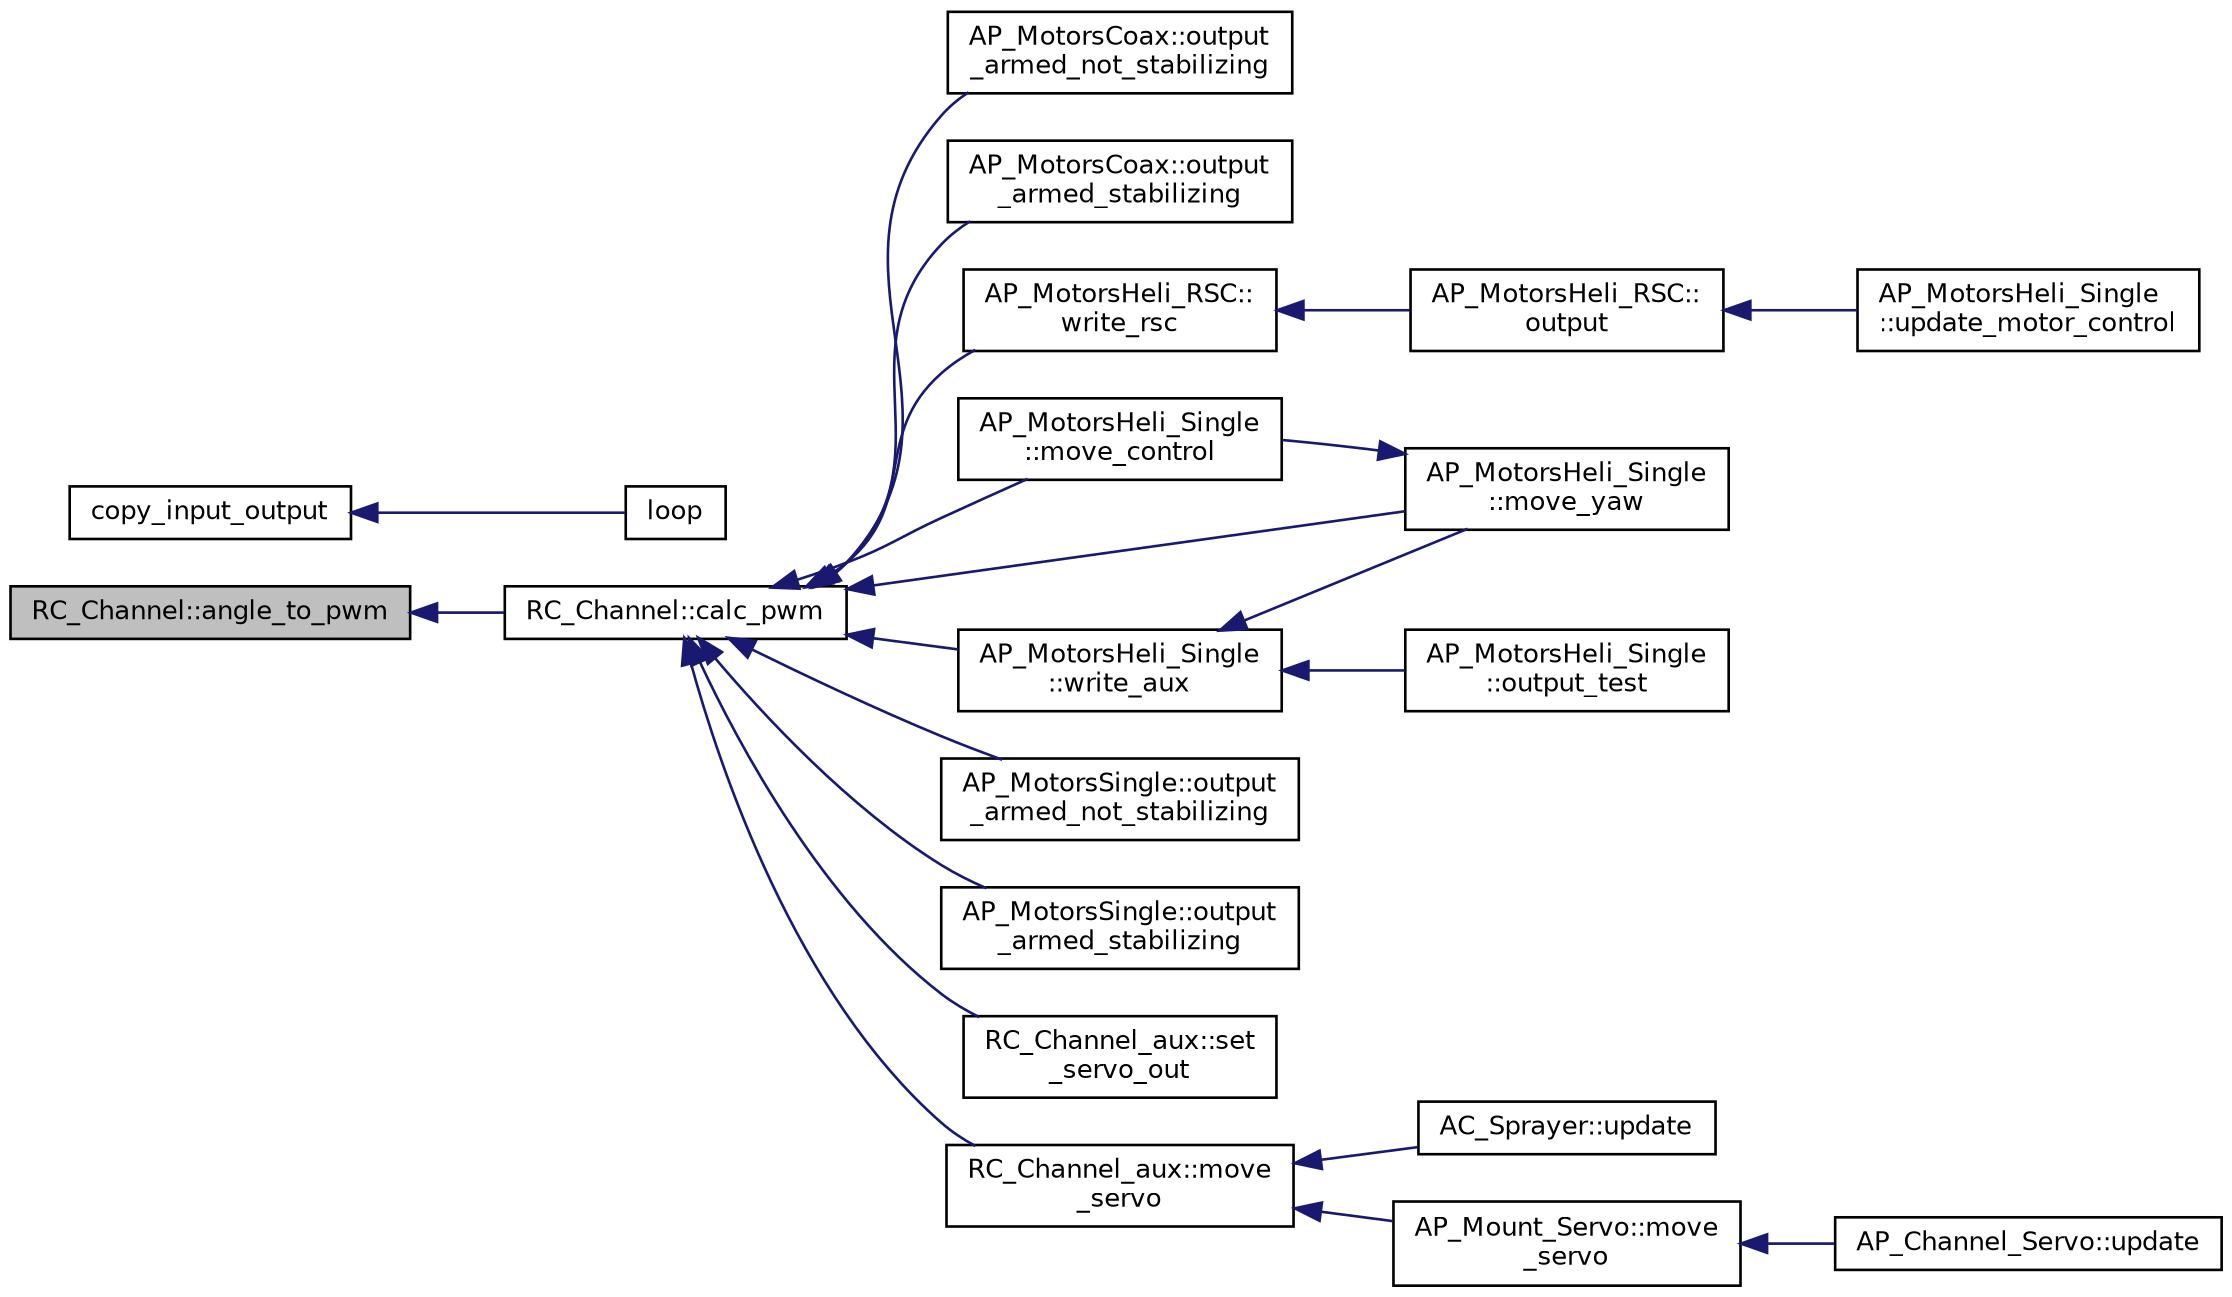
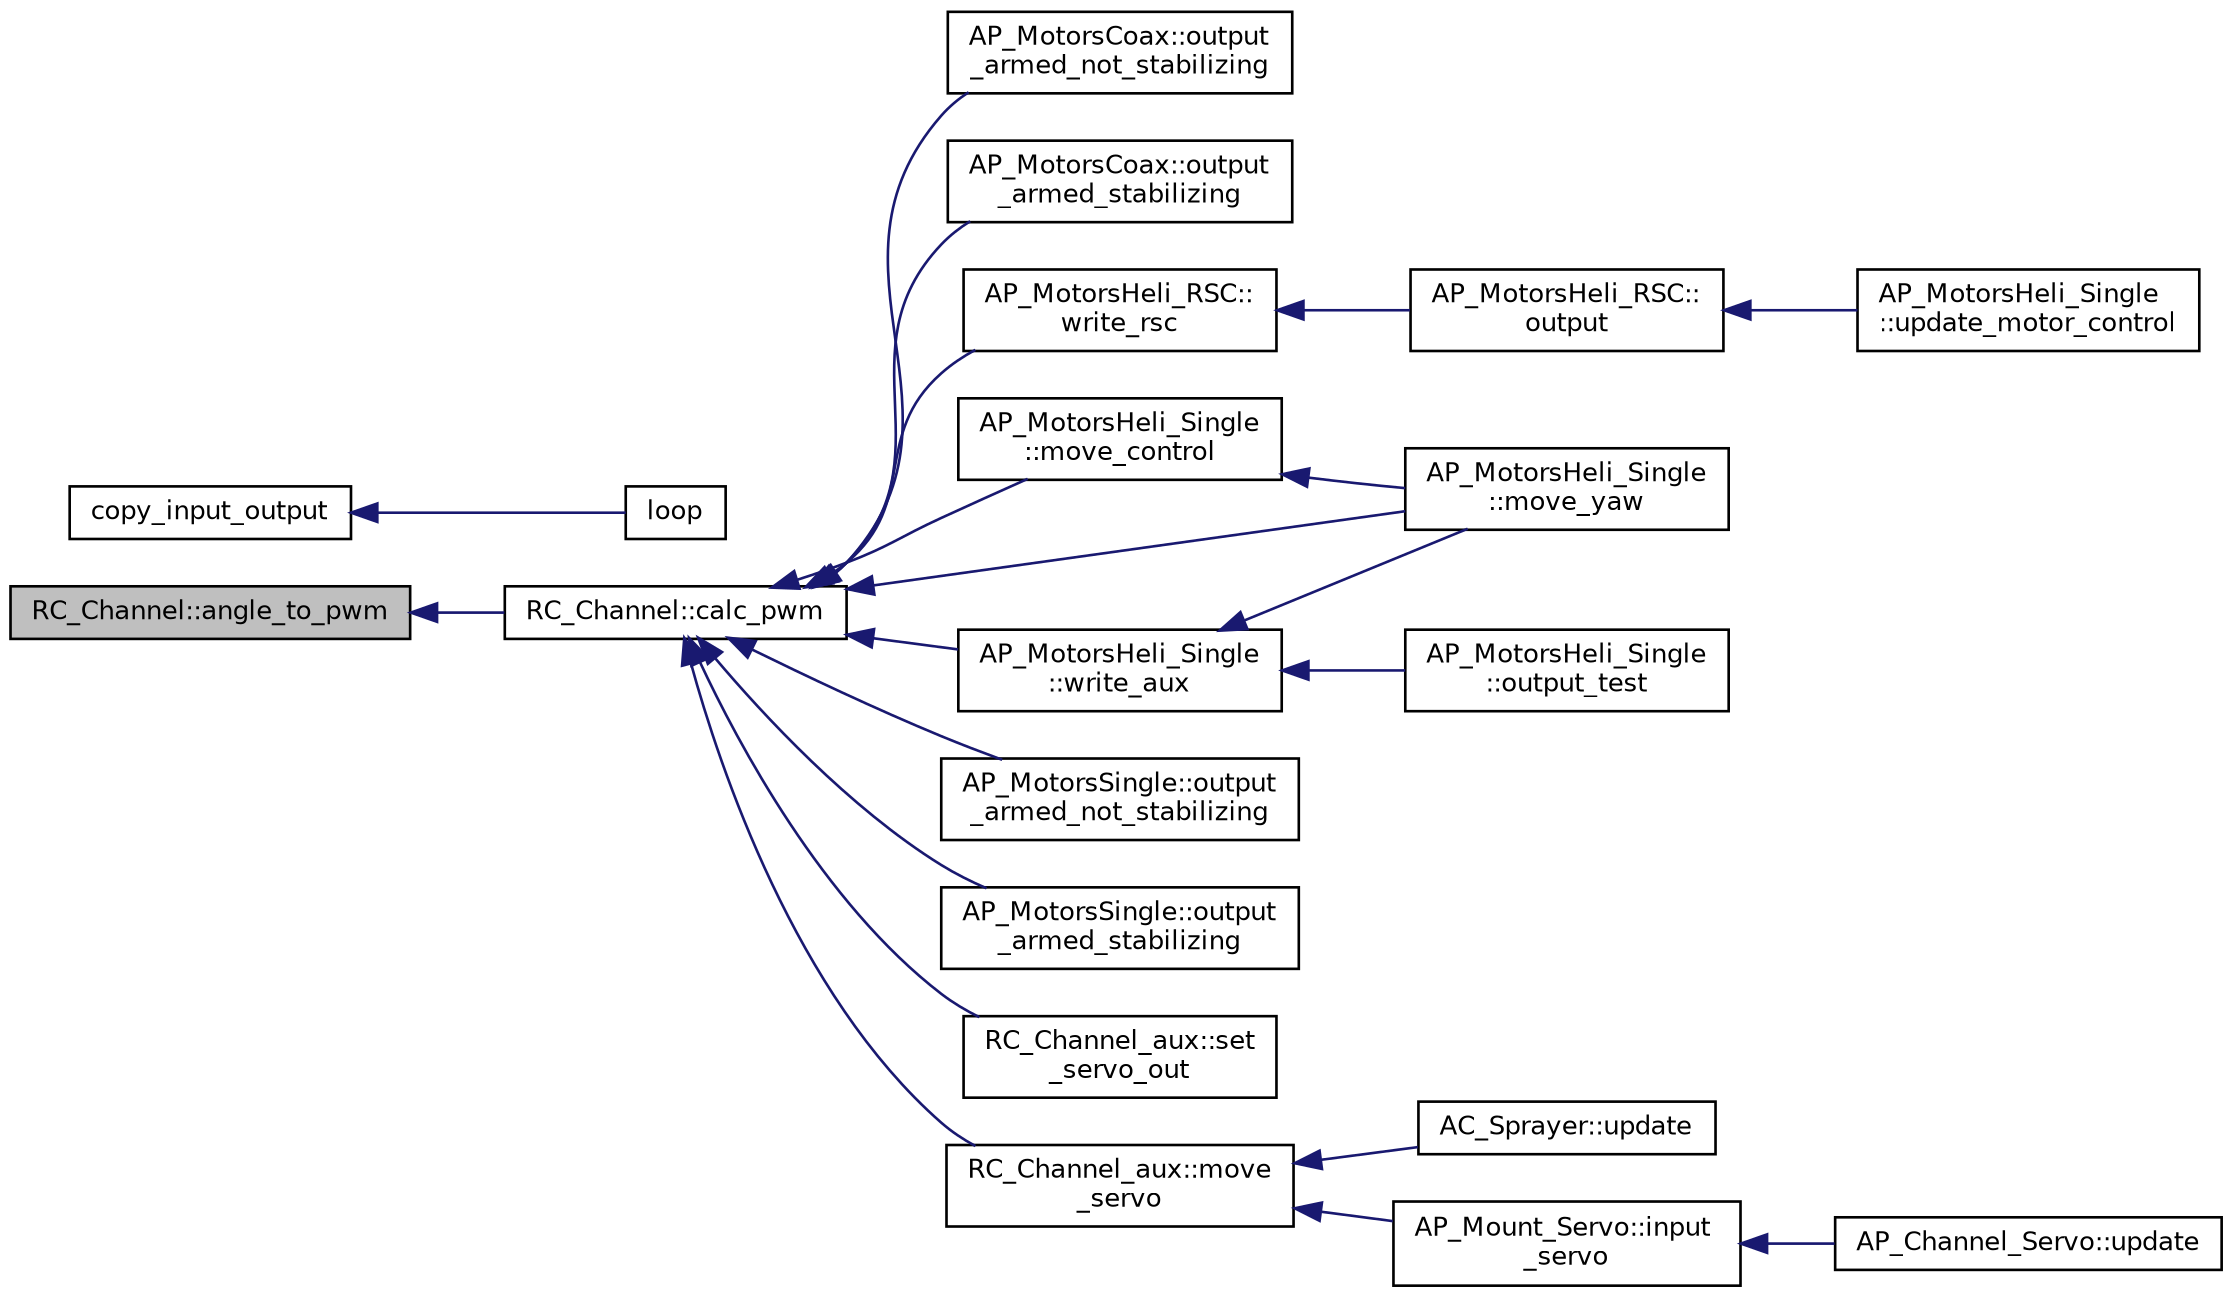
(1330, 445) -> (1357, 483)
(1567, 1244) -> (1567, 1244)
